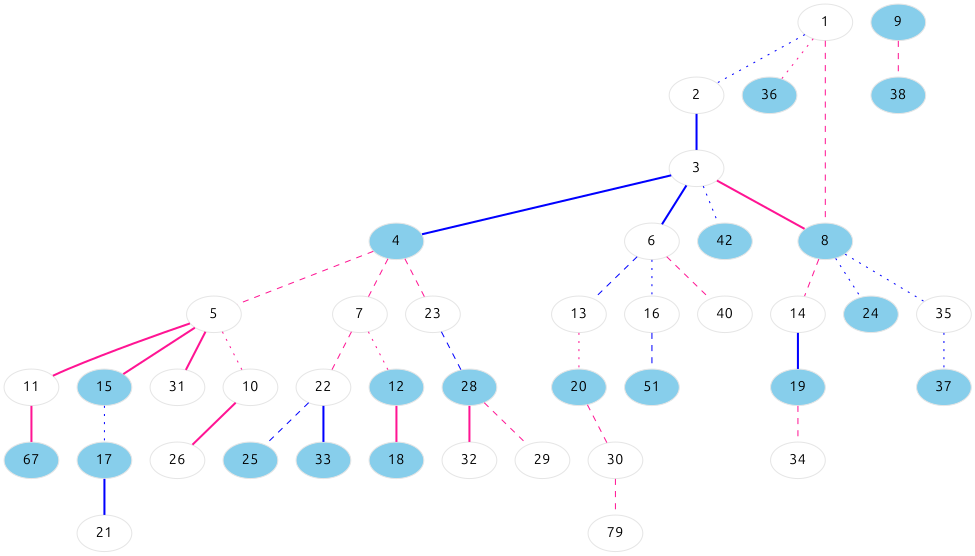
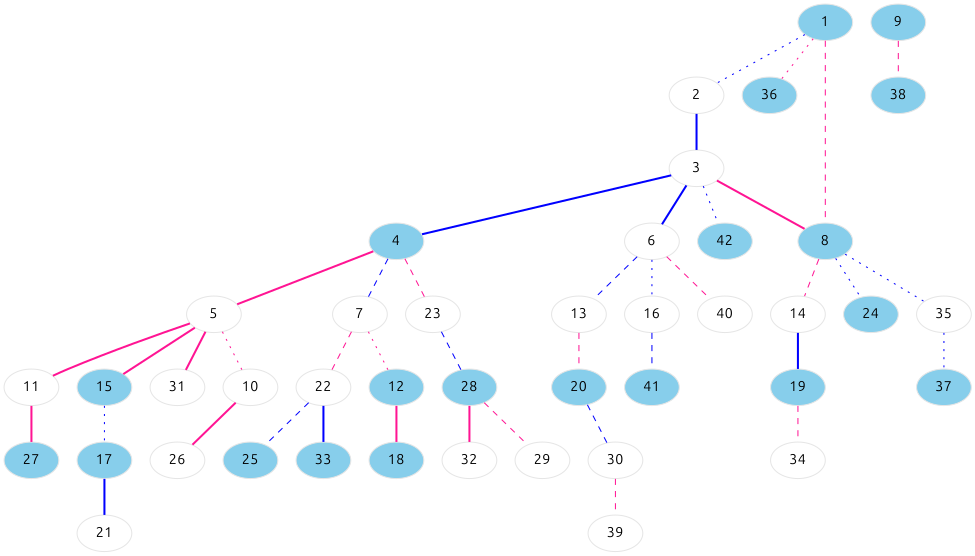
(825, 22) -> (825, 22)
(305, 278) -> (305, 278)
(378, 278) -> (378, 278)
(579, 351) -> (579, 351)
(652, 387) -> (652, 387)
(597, 424) -> (597, 424)
(31, 460) -> (31, 460)
(615, 533) -> (615, 533)
